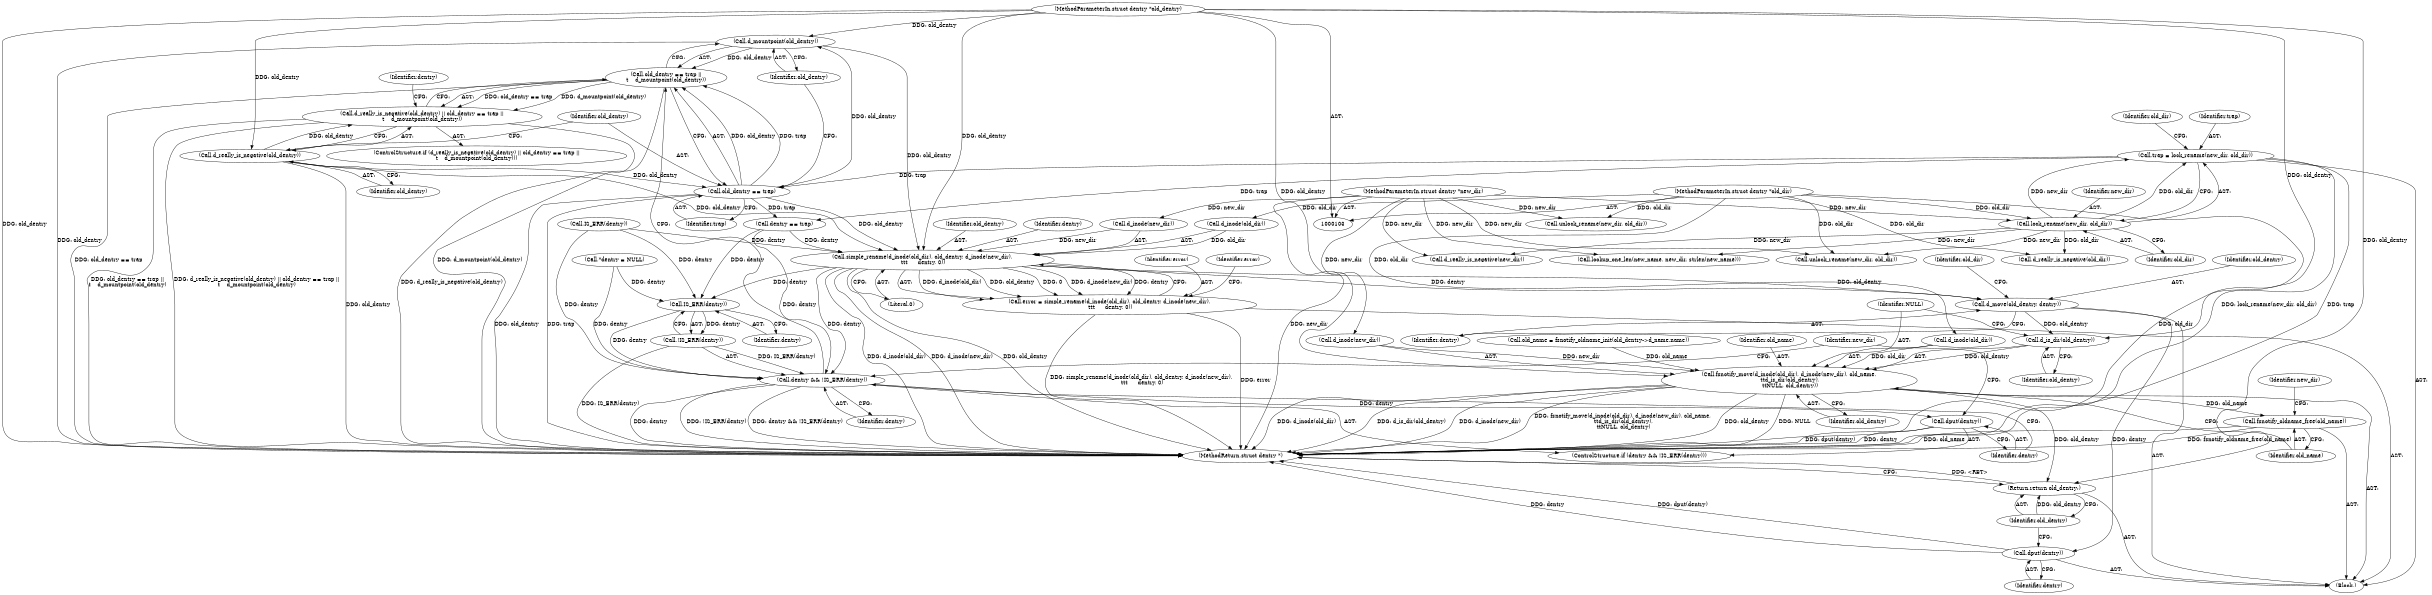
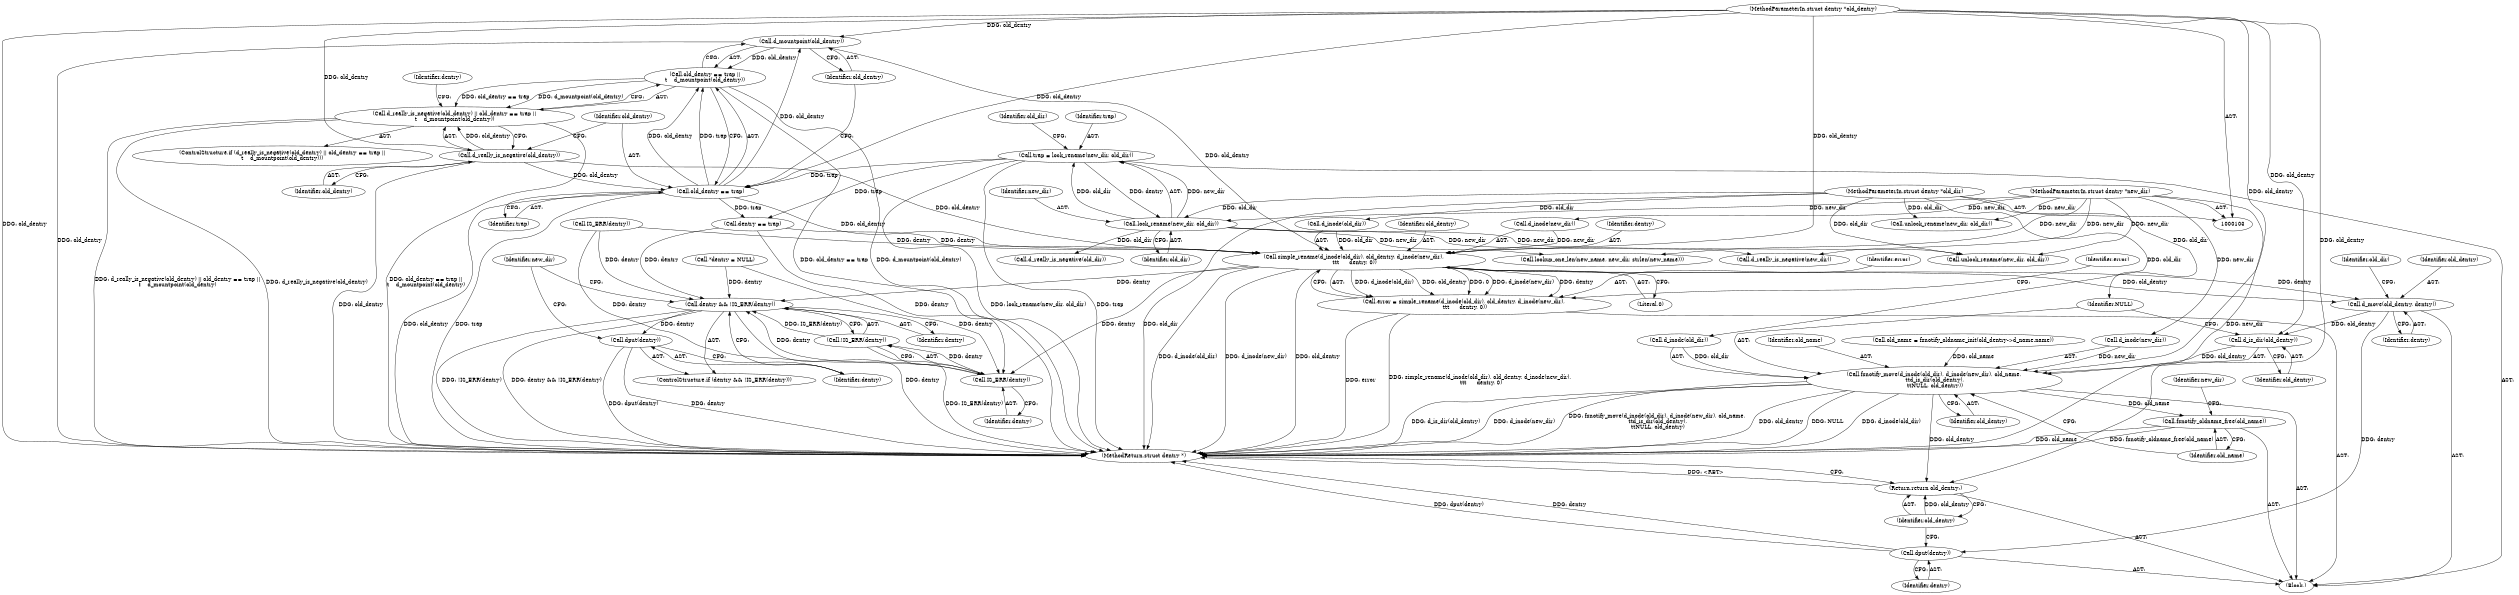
none -> (1237, 61)
(2207, 192) -> (1146, 192)
(1906, 236) -> (2137, 226)
(733, 237) -> (819, 314)
